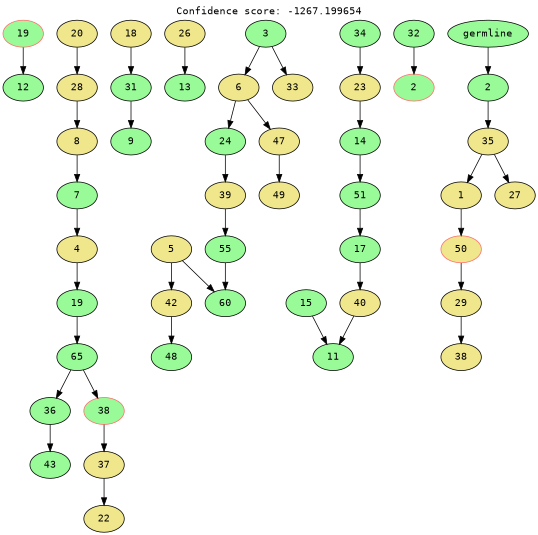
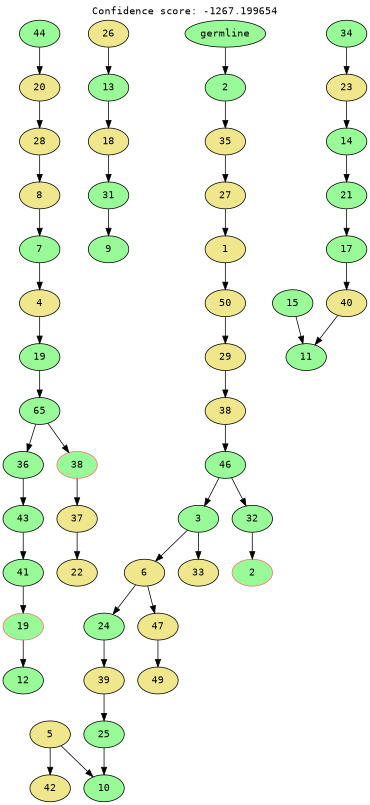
none -> (40, 34)
none -> (109, 111)
(476, 165) -> (225, 219)
(360, 195) -> (347, 195)
(225, 249) -> (104, 734)
(461, 249) -> (225, 303)
(225, 303) -> (104, 788)
(171, 357) -> none
none -> (225, 465)
none -> (23, 573)
